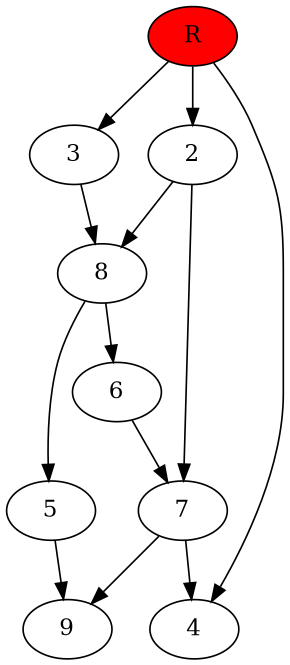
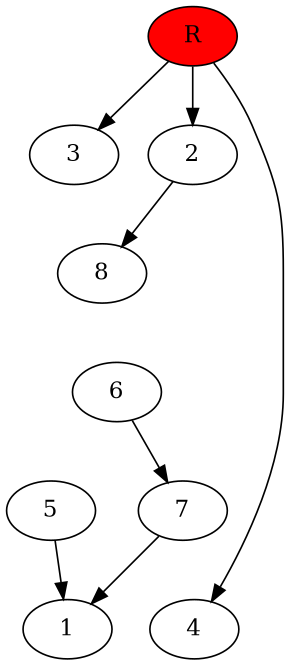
(86, 206) -> none
(108, 324) -> none
(188, 324) -> none
(54, 380) -> none
(188, 562) -> none
(68, 629) -> (68, 629)
